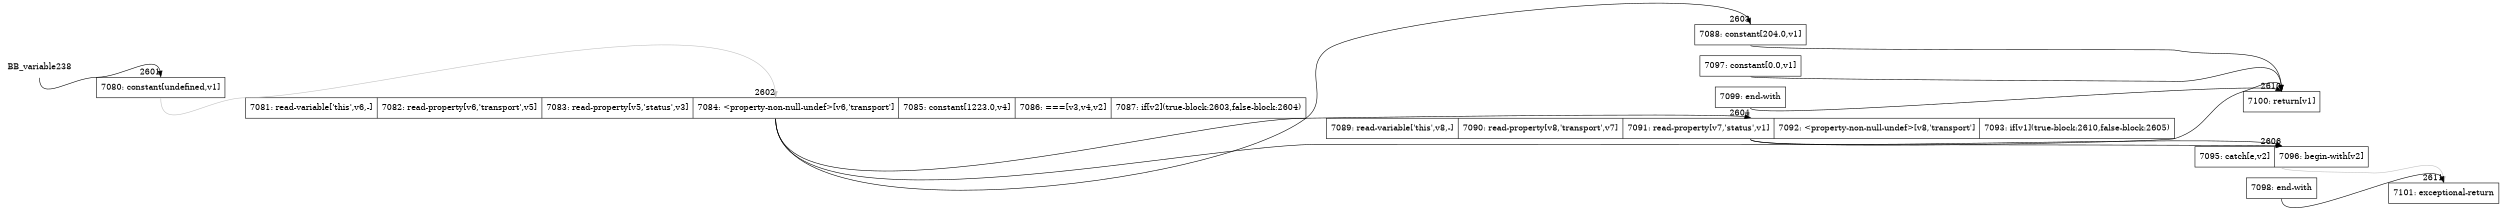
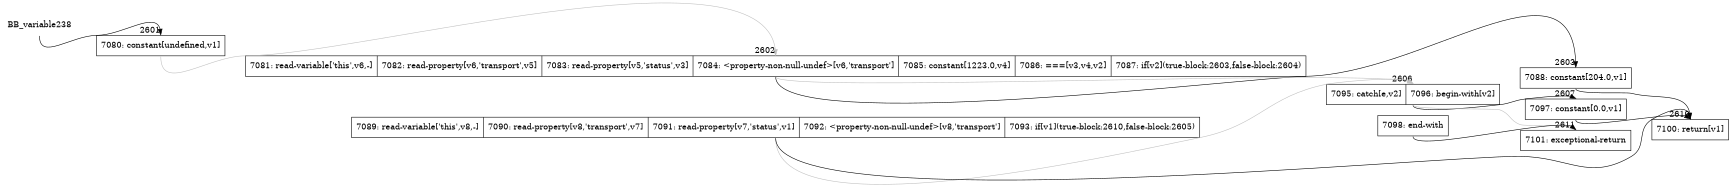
(1750, 97) -> none
none -> (1492, 106)
(1247, 123) -> none
(2013, 143) -> (1088, 160)
(1512, 144) -> (1092, 80)
